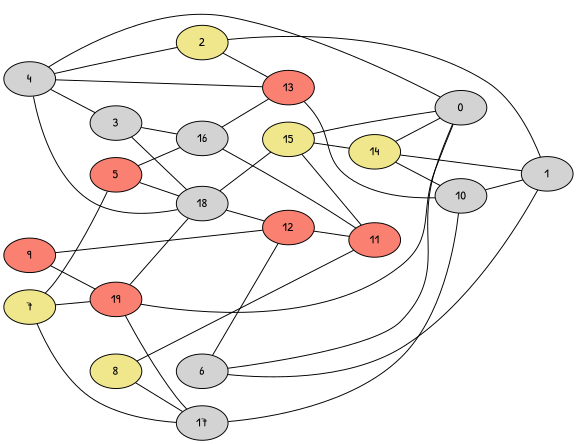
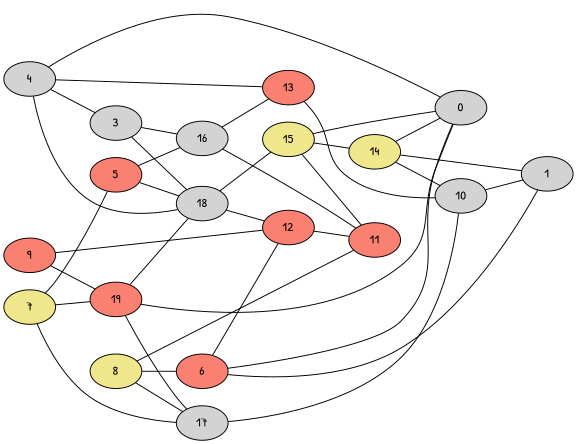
(202, 43) -> none
none -> (165, 371)
(202, 371) -> (202, 371)
